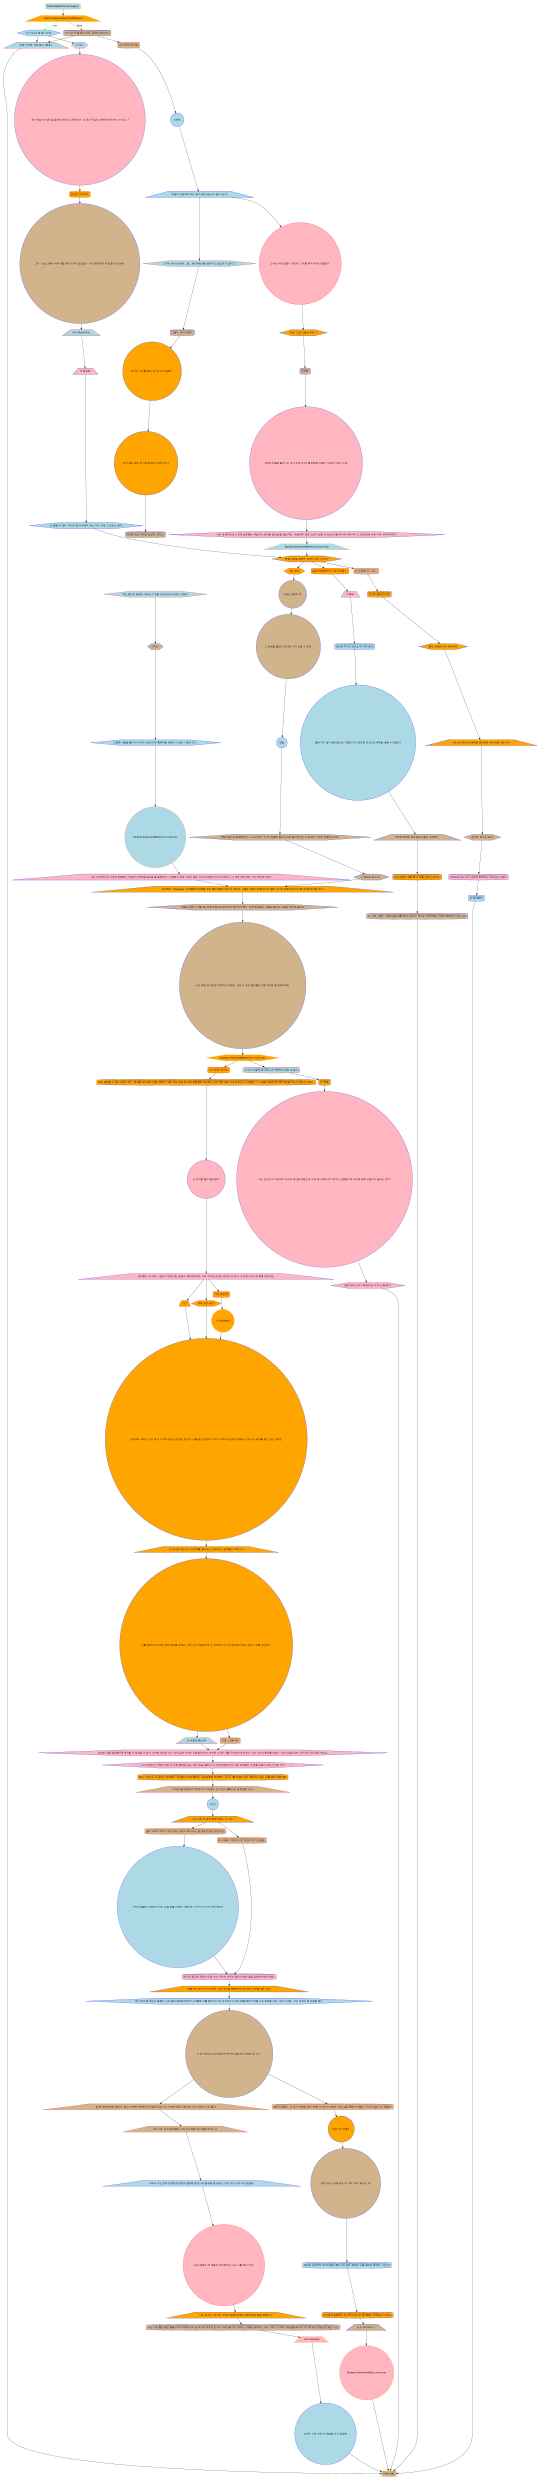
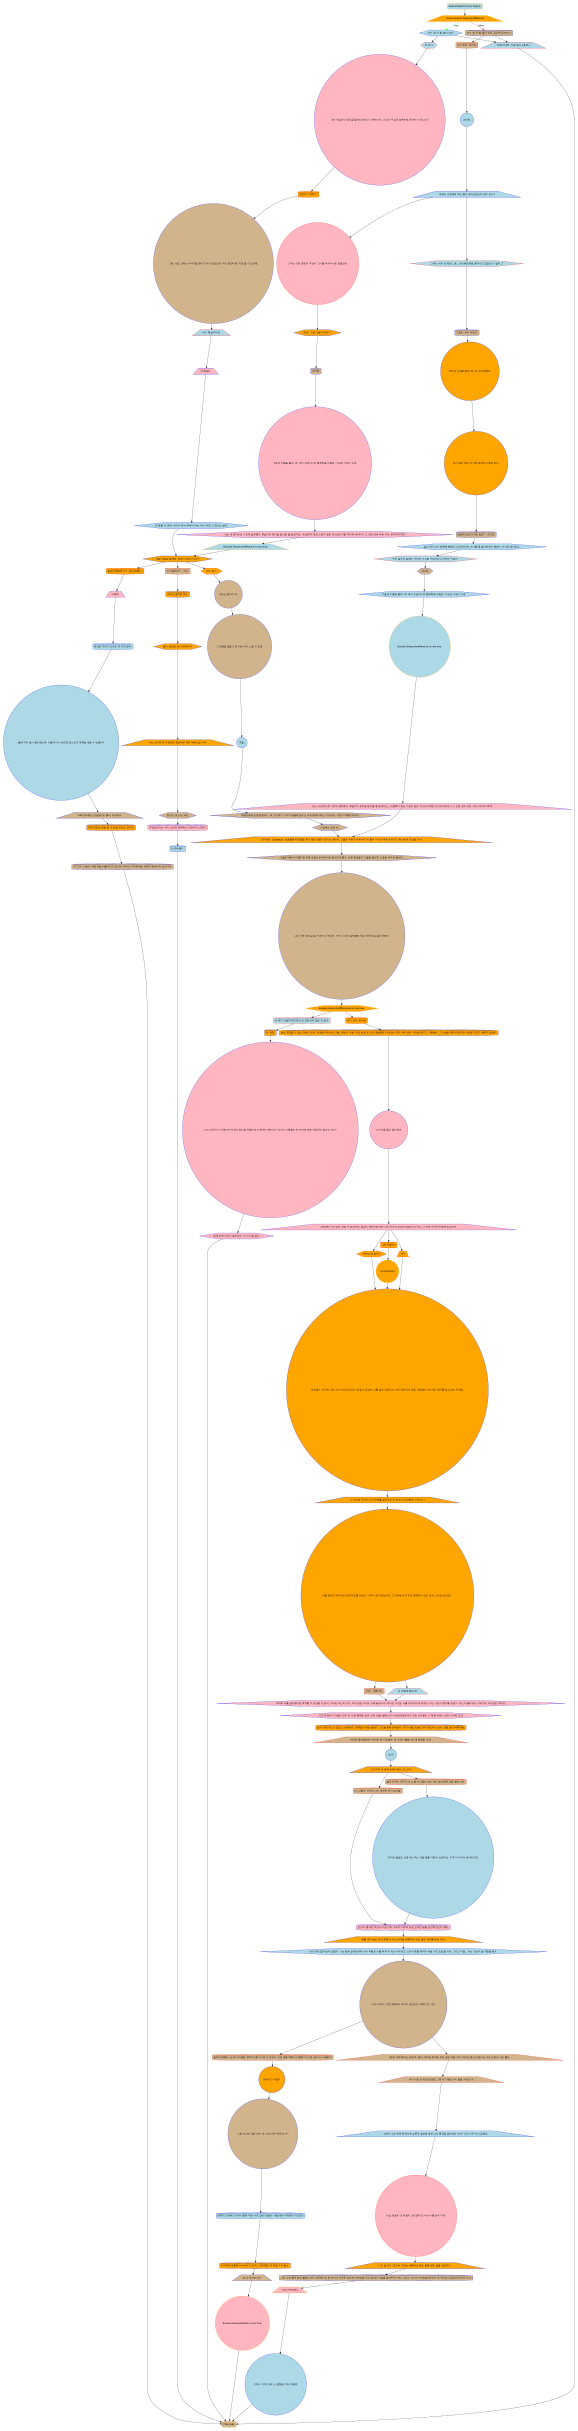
none -> (472, 547)
